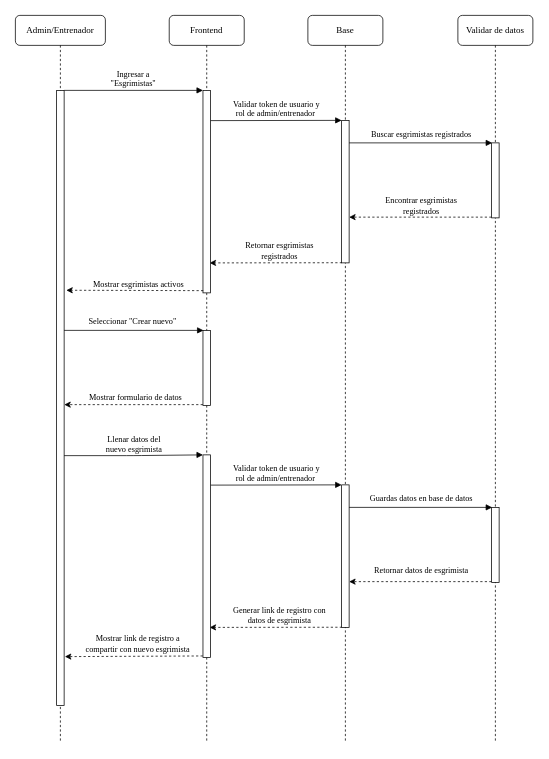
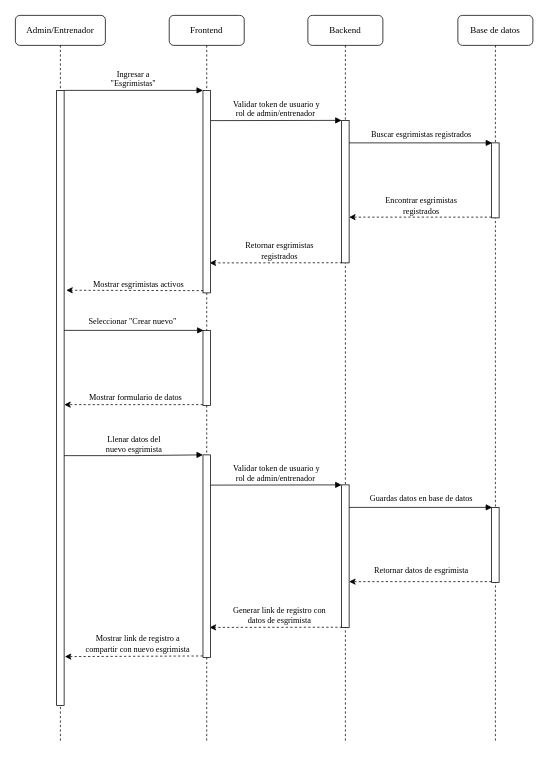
(345, 30) -> (345, 30)
(495, 30) -> (495, 30)
